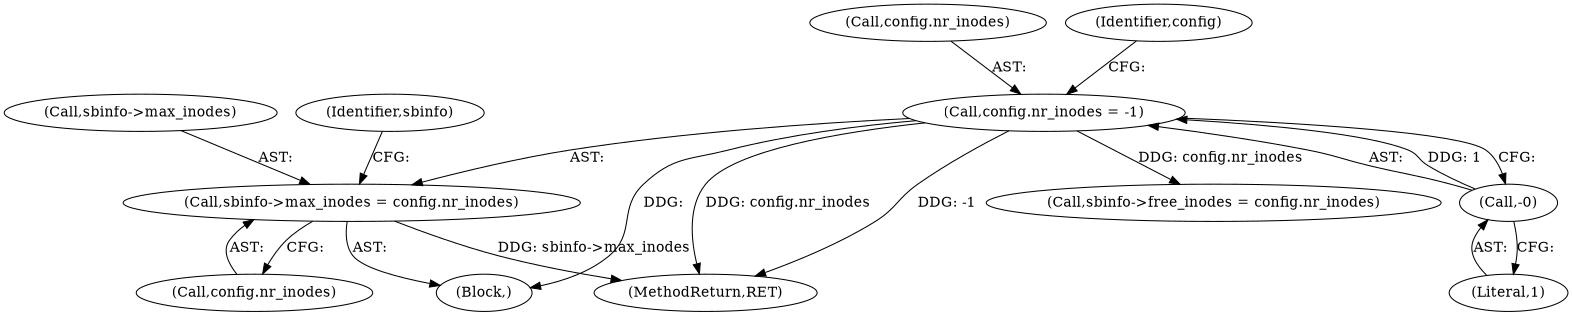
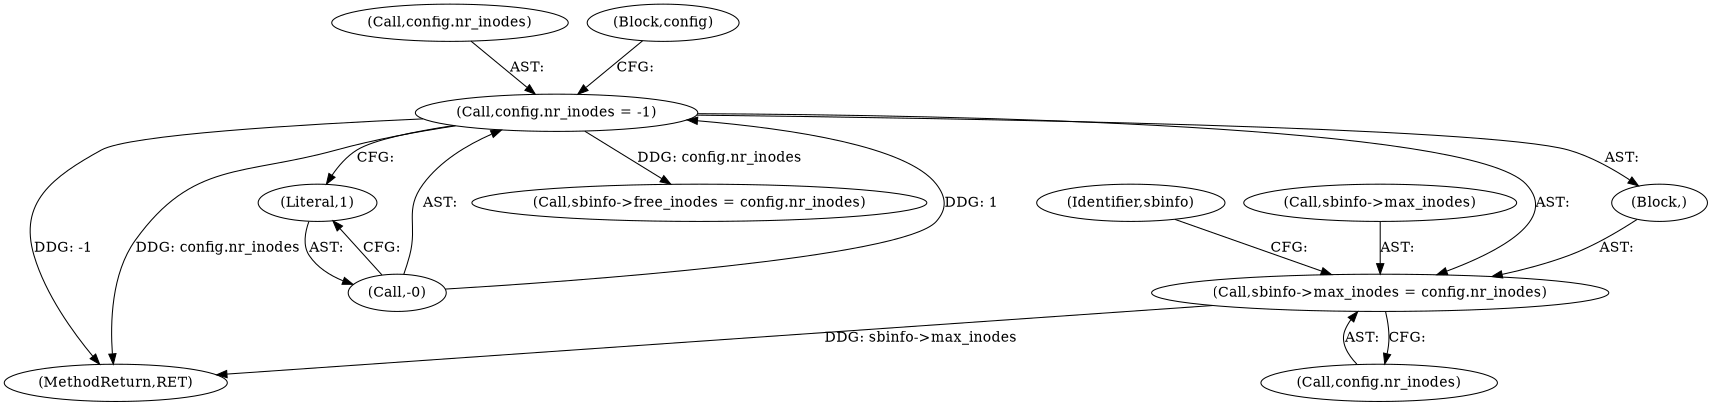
(1159, 23) -> (663, 23)
(1349, 128) -> (387, 139)
(666, 203) -> (1624, 158)
(373, 268) -> (1572, 254)
